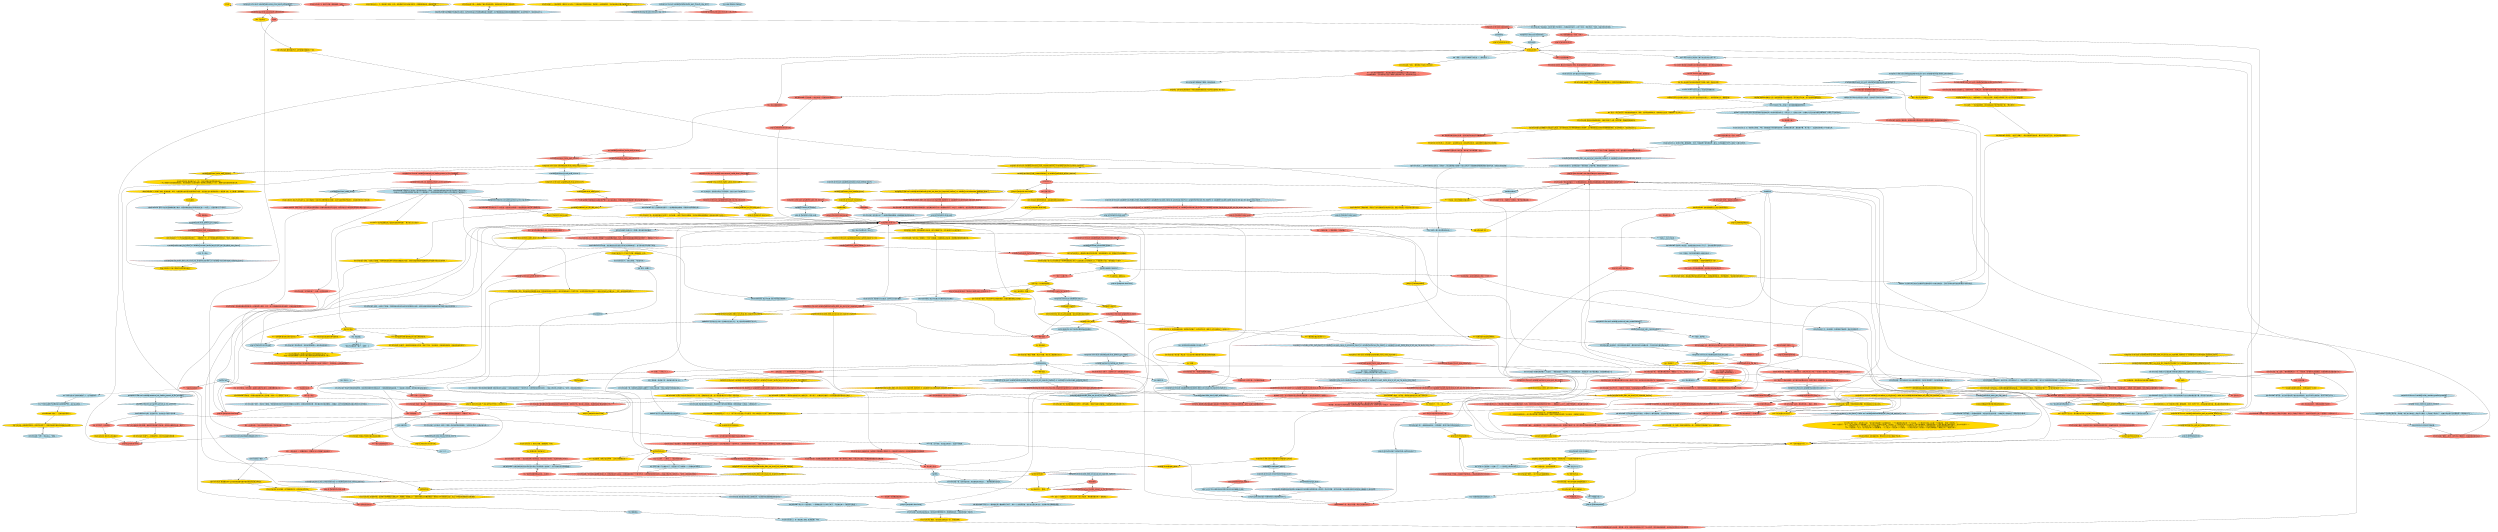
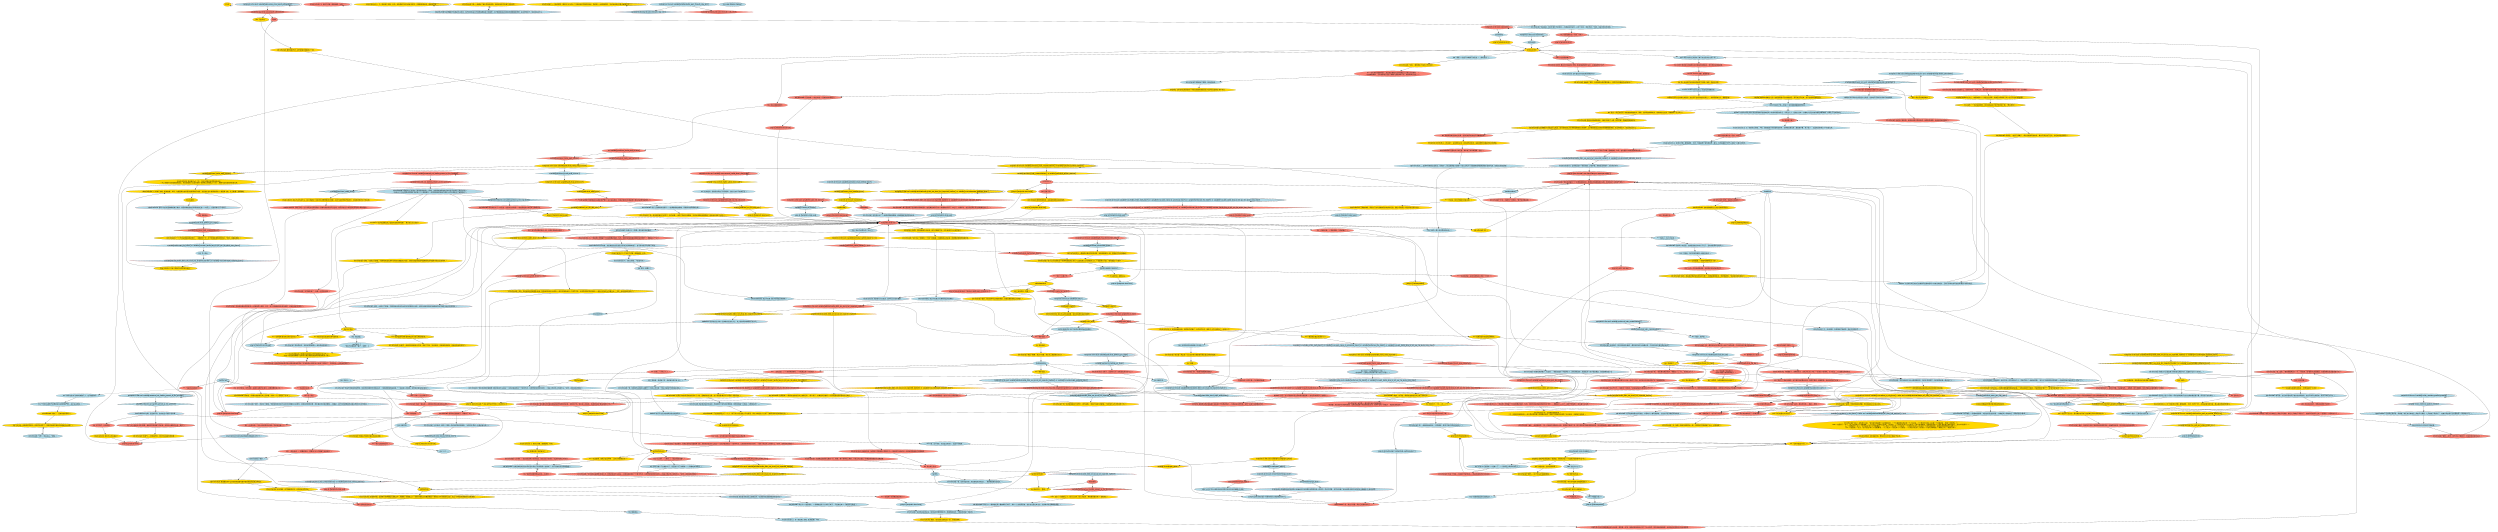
(1041, 284) -> (1041, 284)
(1155, 358) -> (1191, 359)
(1690, 380) -> (1690, 380)
